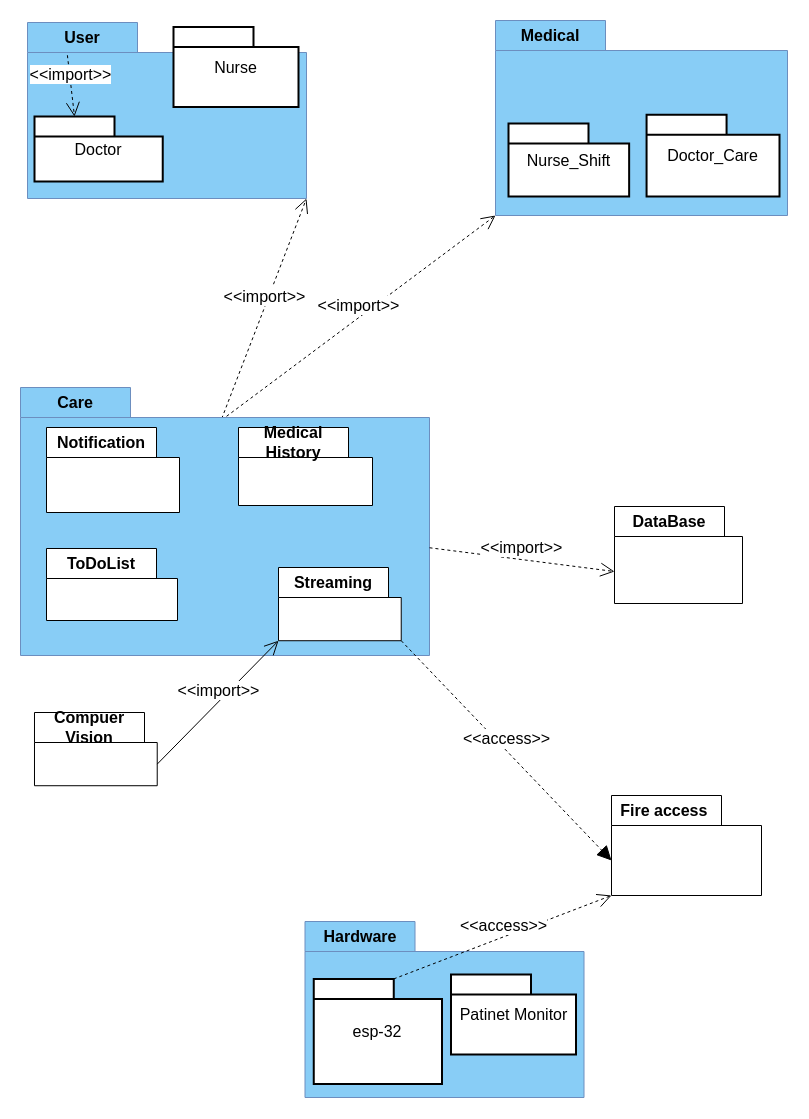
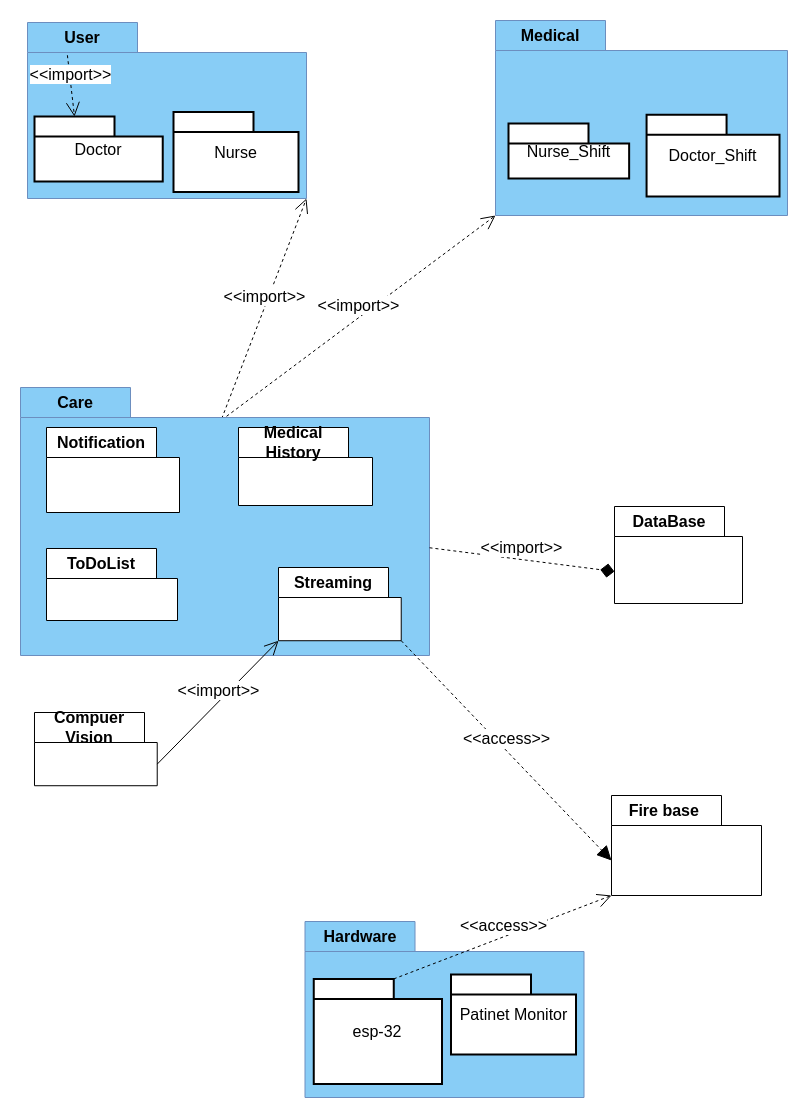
(236, 67) -> (236, 152)
(713, 156) -> (713, 156)
(569, 160) -> (569, 151)
(605, 570) -> (600, 570)
(667, 811) -> (667, 811)
